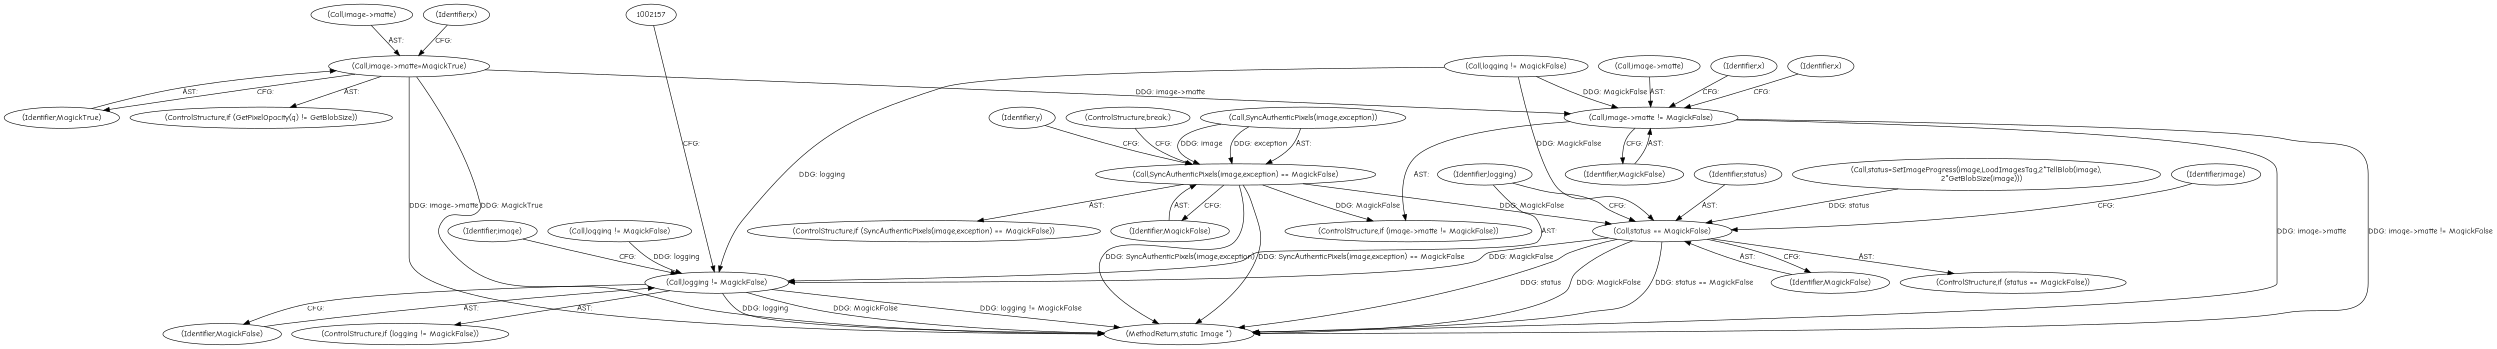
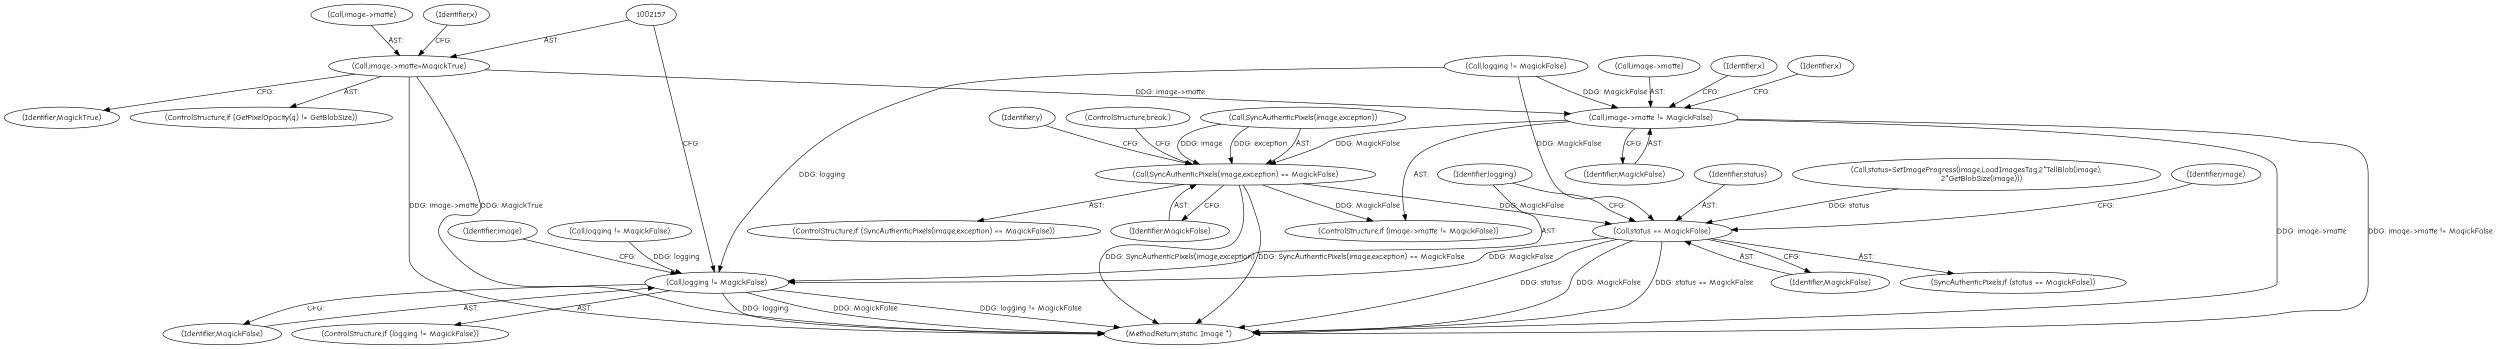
(210, 83) -> (543, 38)
none -> (1418, 128)
(2013, 283) -> (2013, 283)
